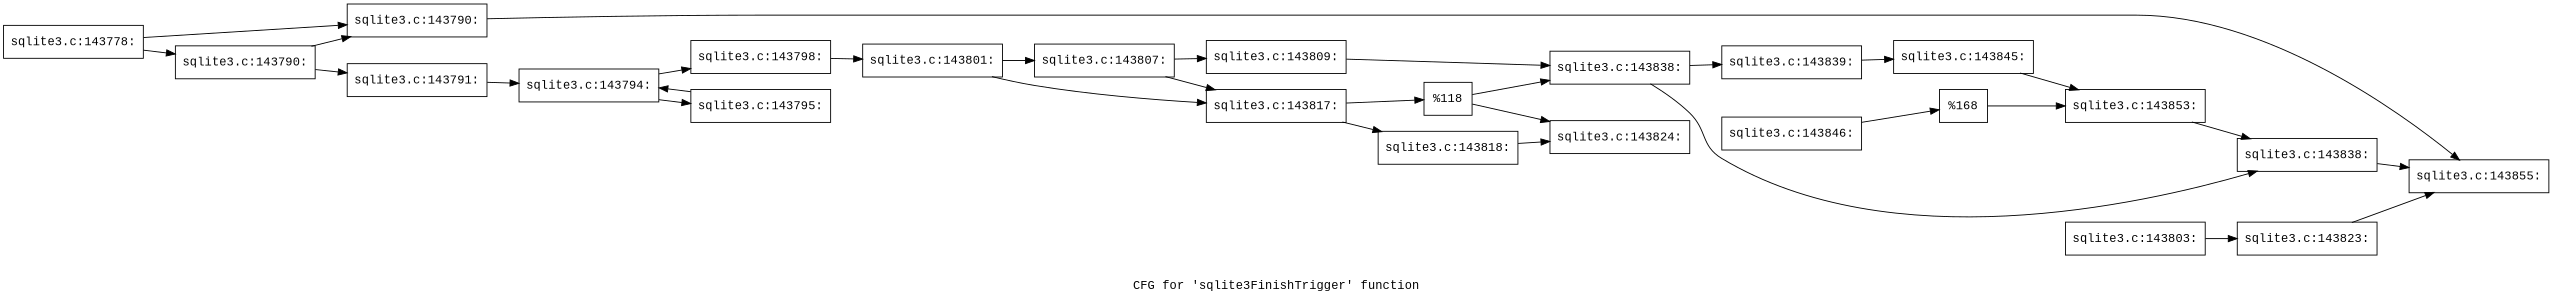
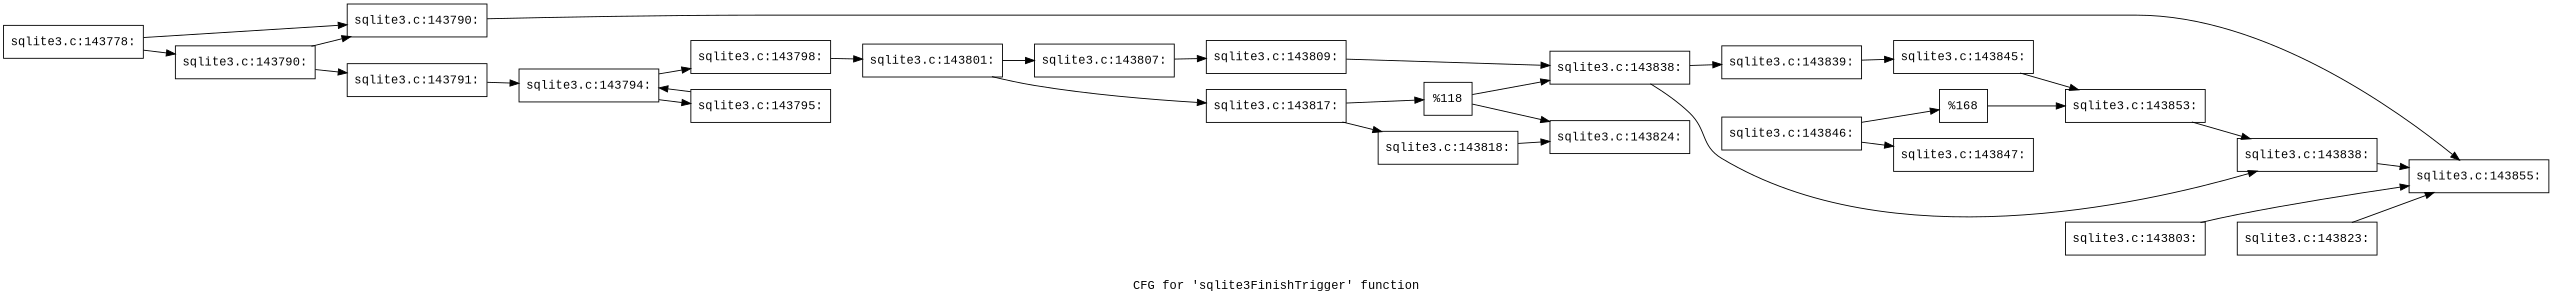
(1186, 82) -> none
none -> (1964, 155)
(2217, 239) -> (2300, 203)
